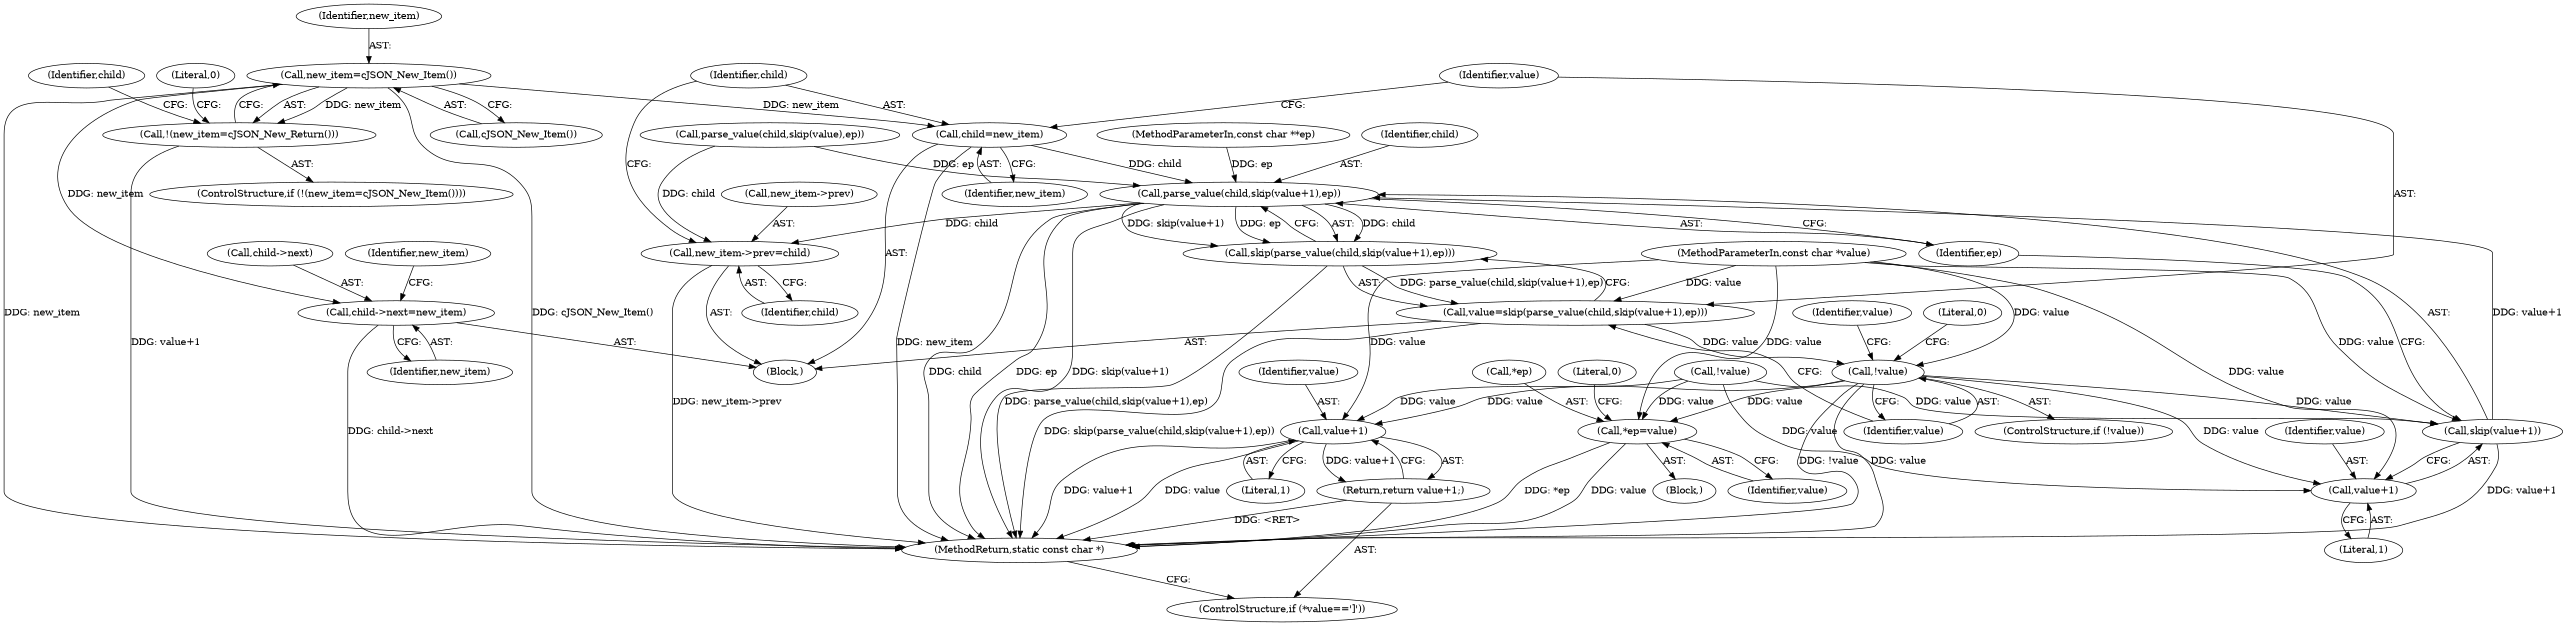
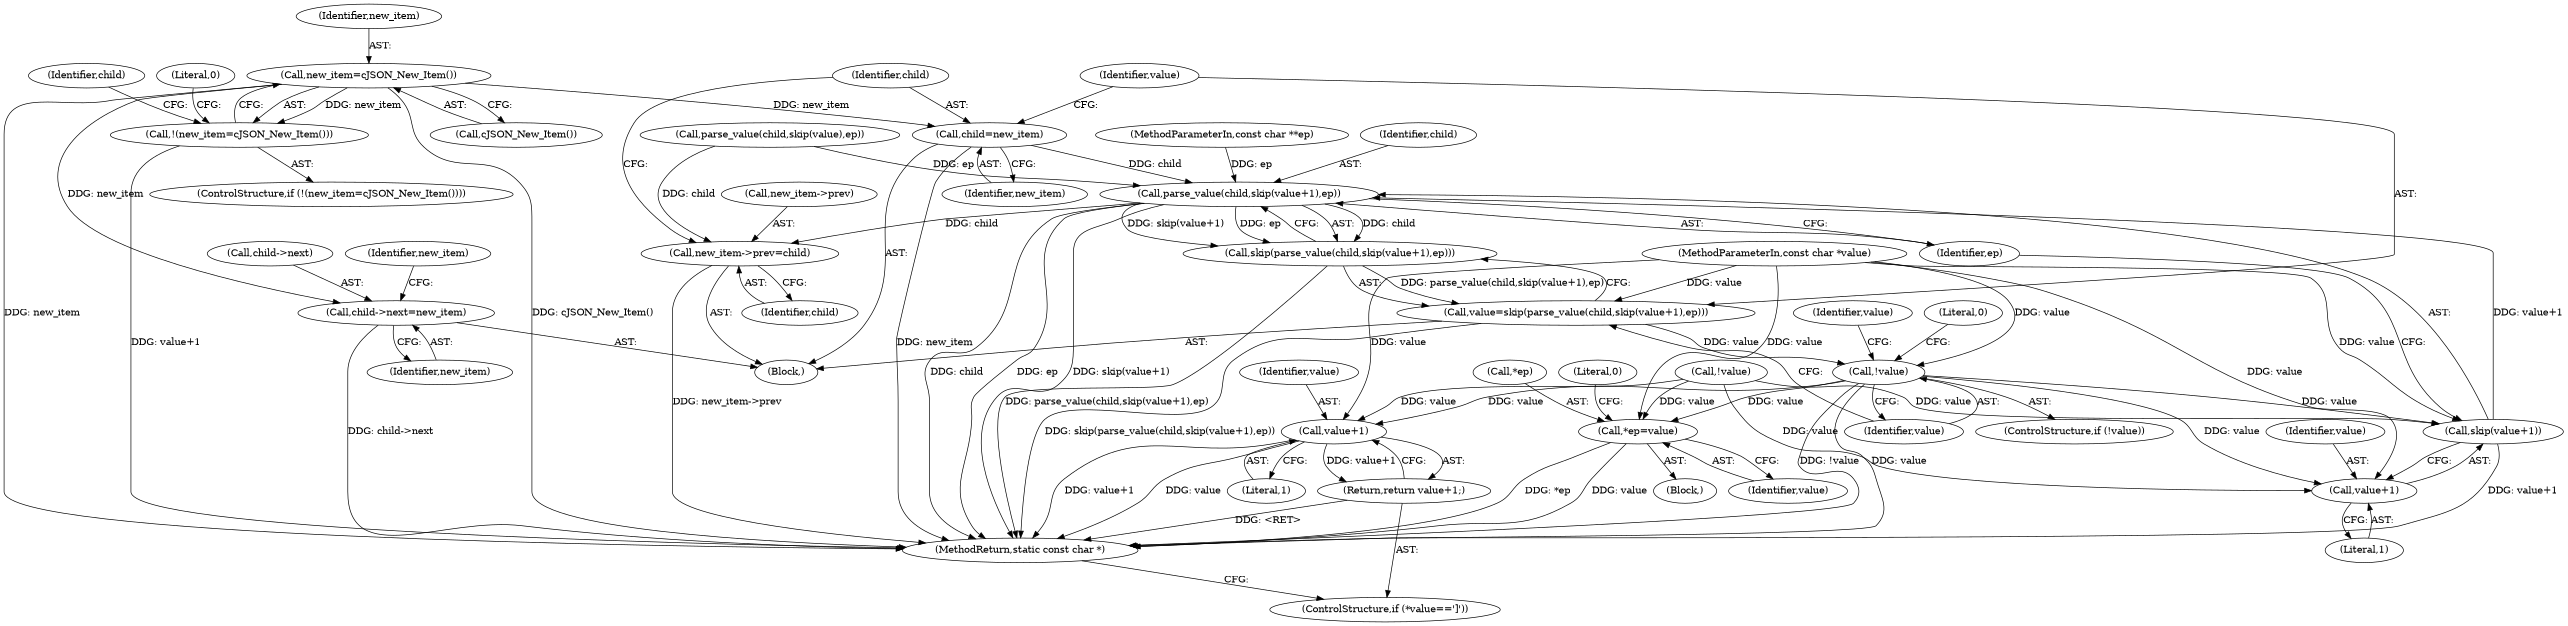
(239, 135) -> (239, 135)
